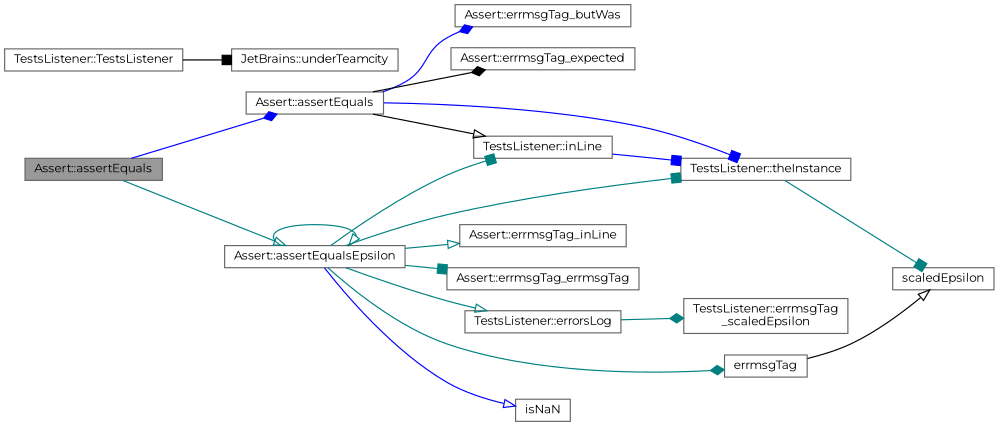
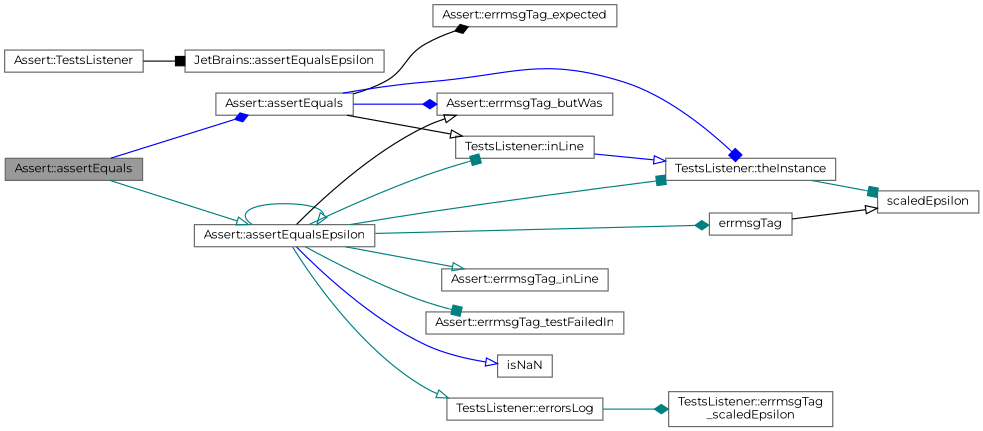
(94, 60) -> (74, 61)
(315, 60) -> (285, 61)
(641, 157) -> (624, 157)
none -> (366, 164)
(543, 279) -> (525, 323)
